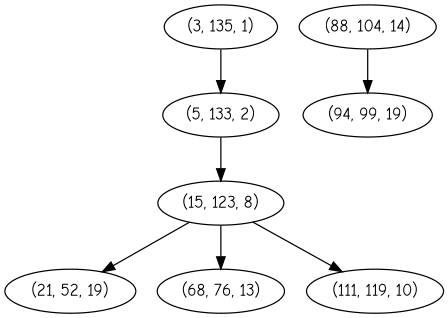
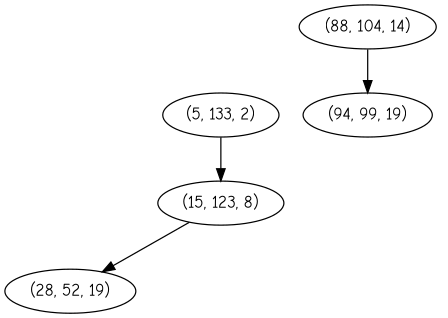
(221, 27) -> none
(70, 291) -> (70, 291)
(221, 291) -> none
(375, 291) -> none
